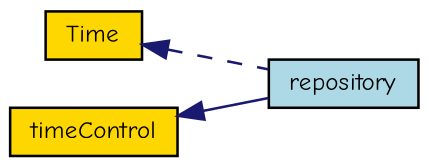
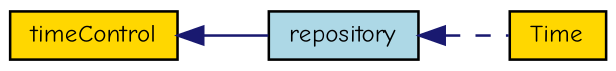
(218, 59) -> (477, 36)
